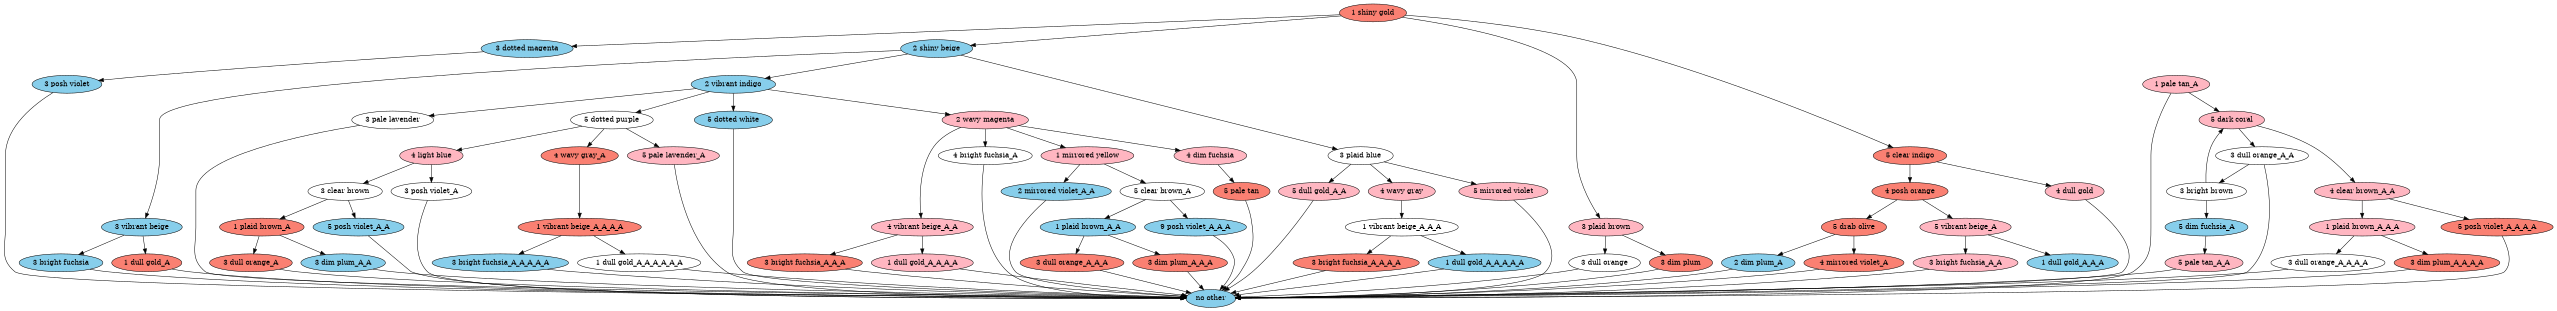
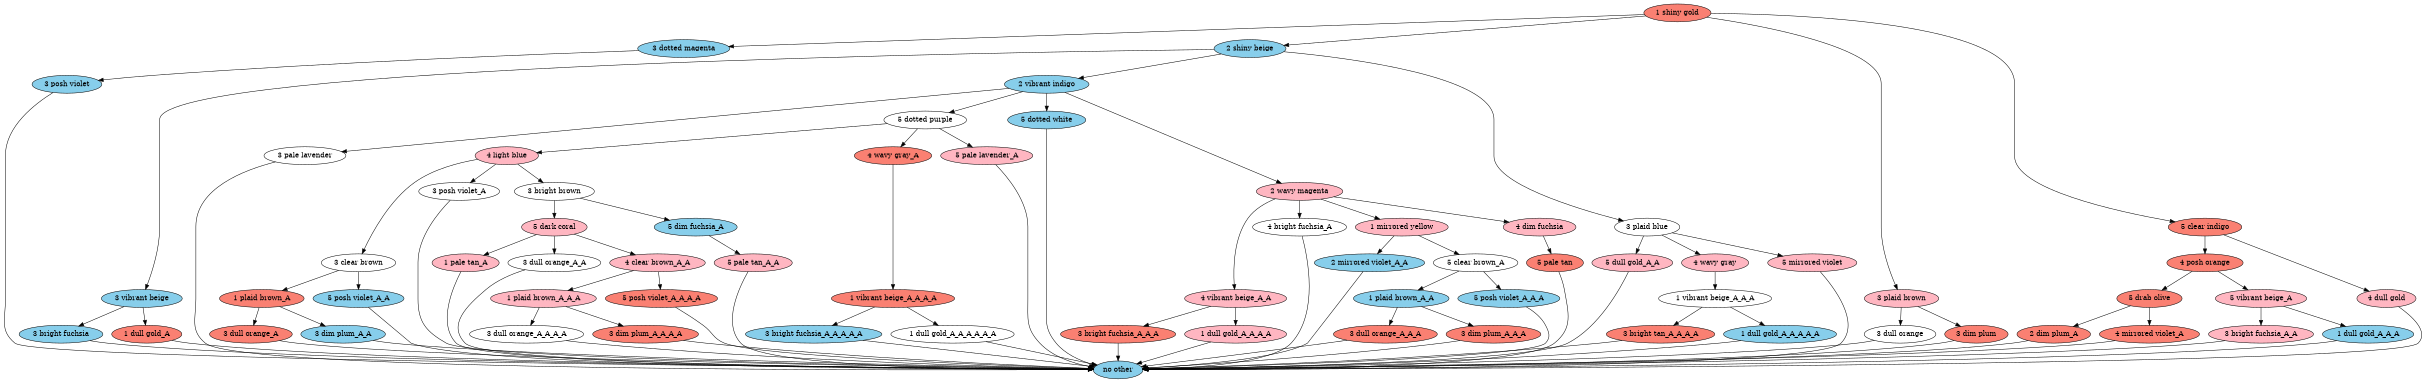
(2202, 101) -> (512, 244)
(2236, 172) -> (528, 172)
(1195, 227) -> (1509, 298)
(1356, 263) -> (1661, 334)
(1758, 263) -> (2054, 334)
none -> (1862, 362)
